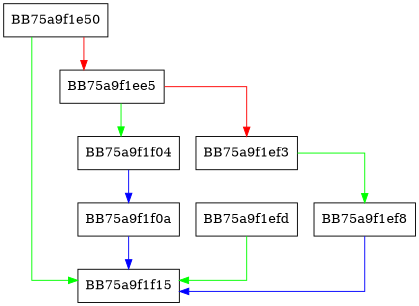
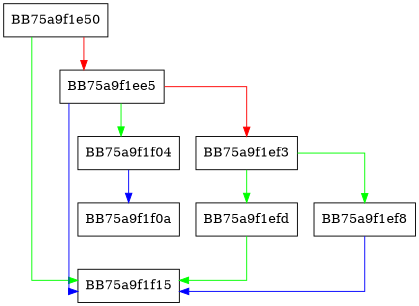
none -> (247, 182)
(129, 248) -> (69, 198)
